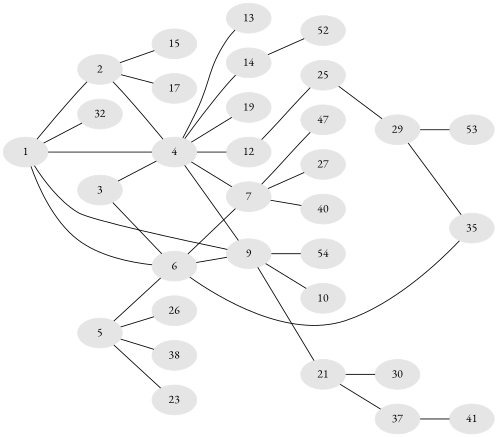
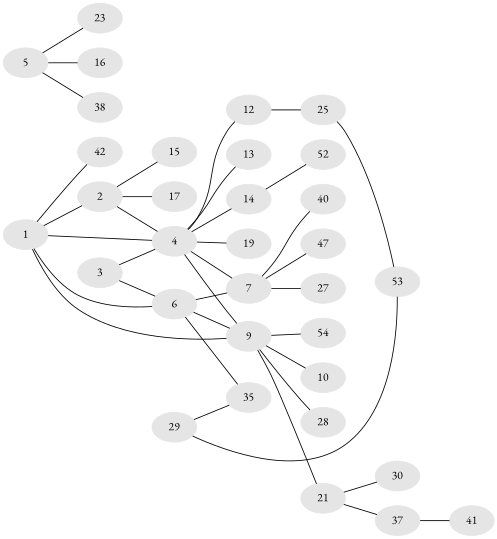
(360, 102) -> (373, 191)
(100, 114) -> (100, 152)
(137, 300) -> none
(174, 311) -> (100, 63)
none -> (323, 422)
